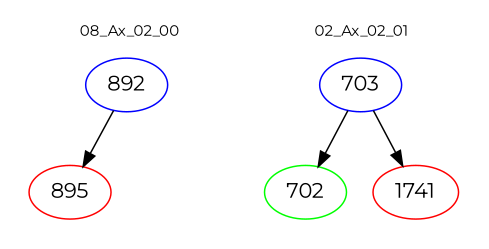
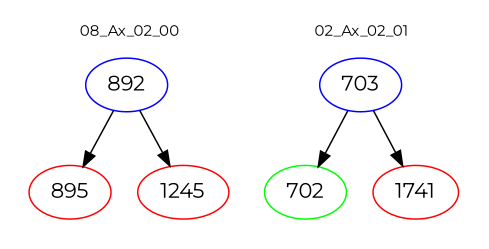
none -> (183, 192)
